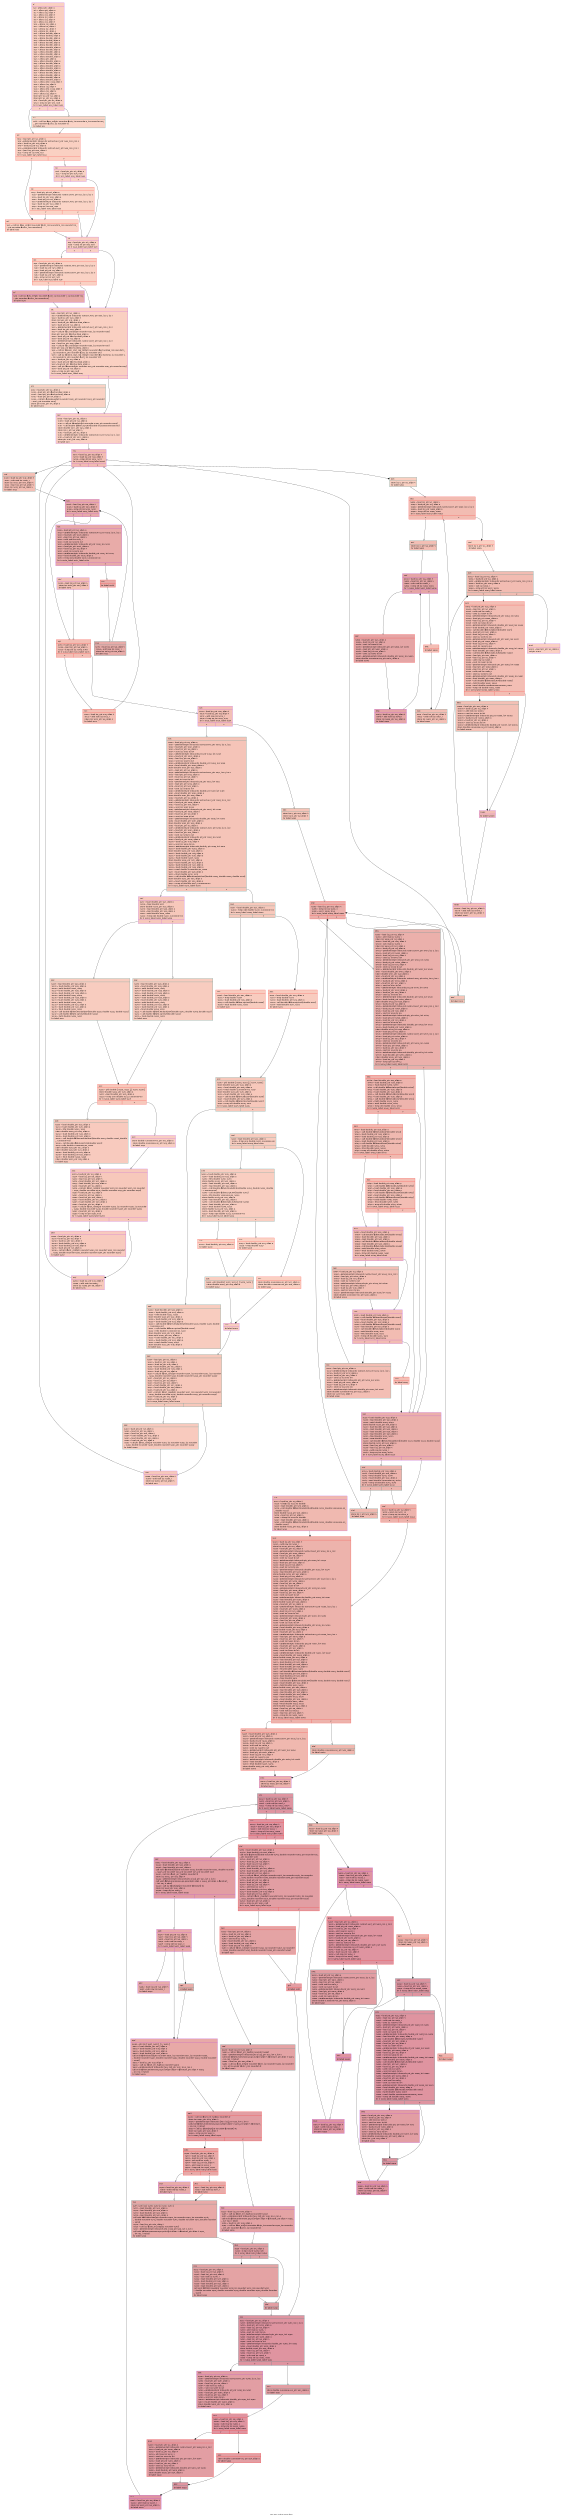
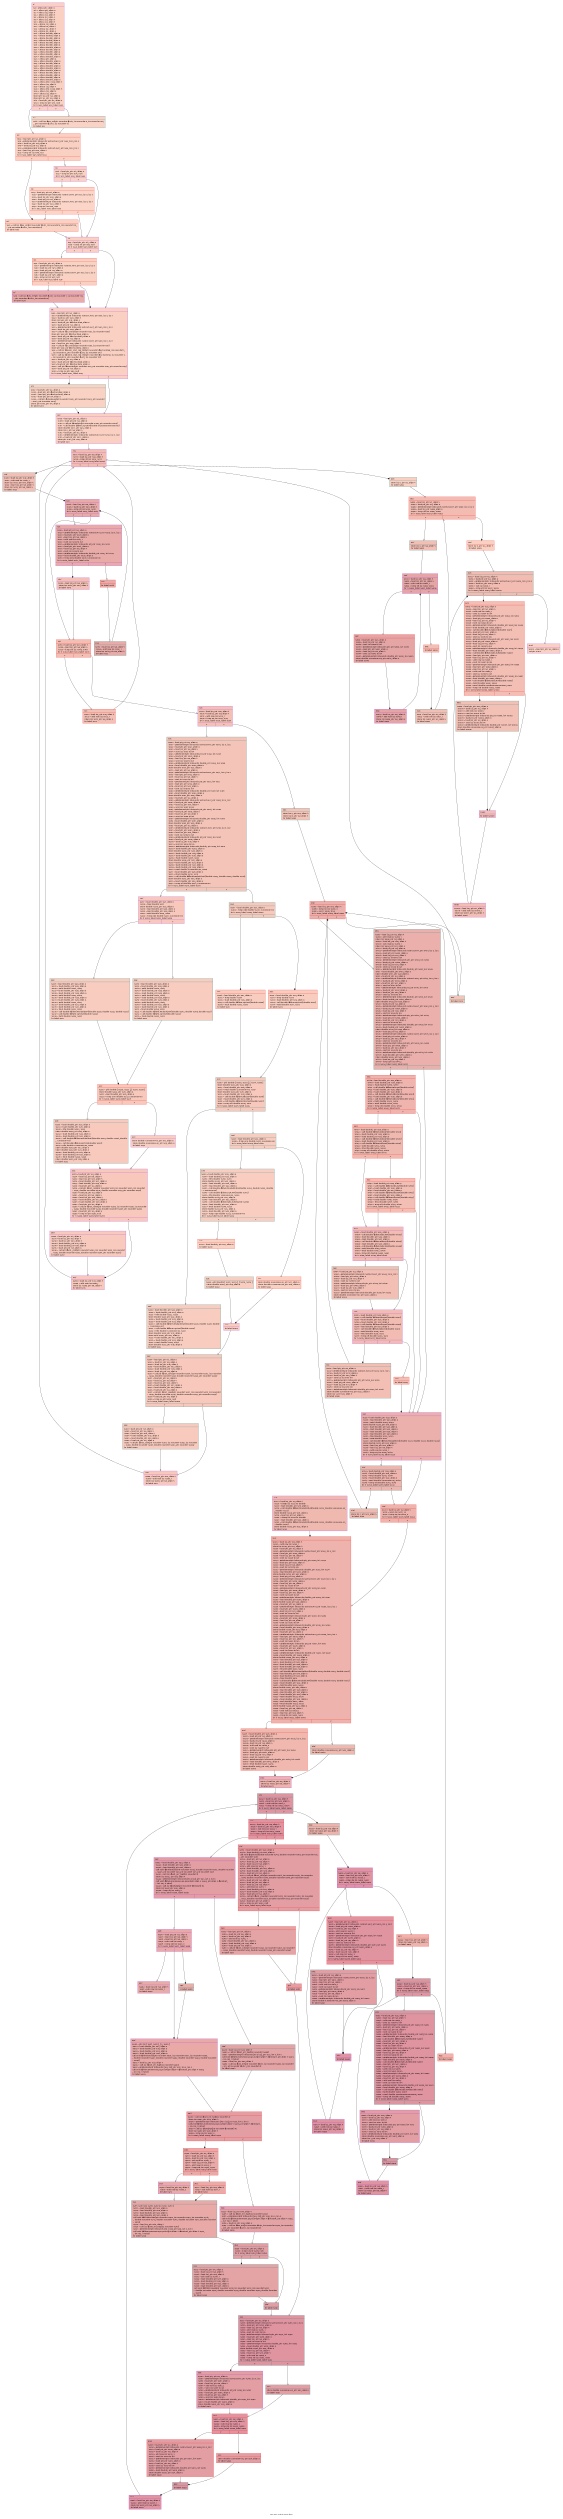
(256, 1244) -> none
